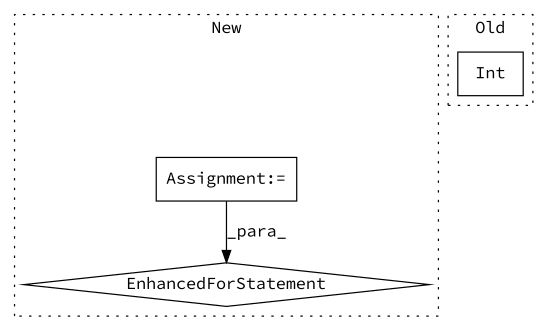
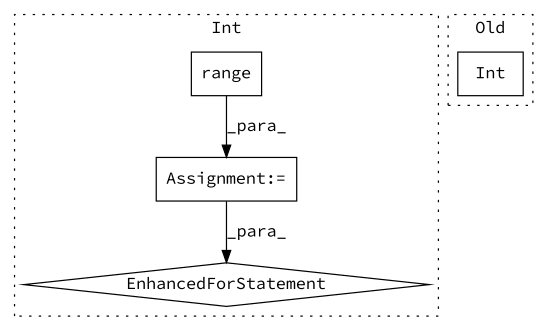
(226, 28) -> (226, 28)
none -> (226, 74)
